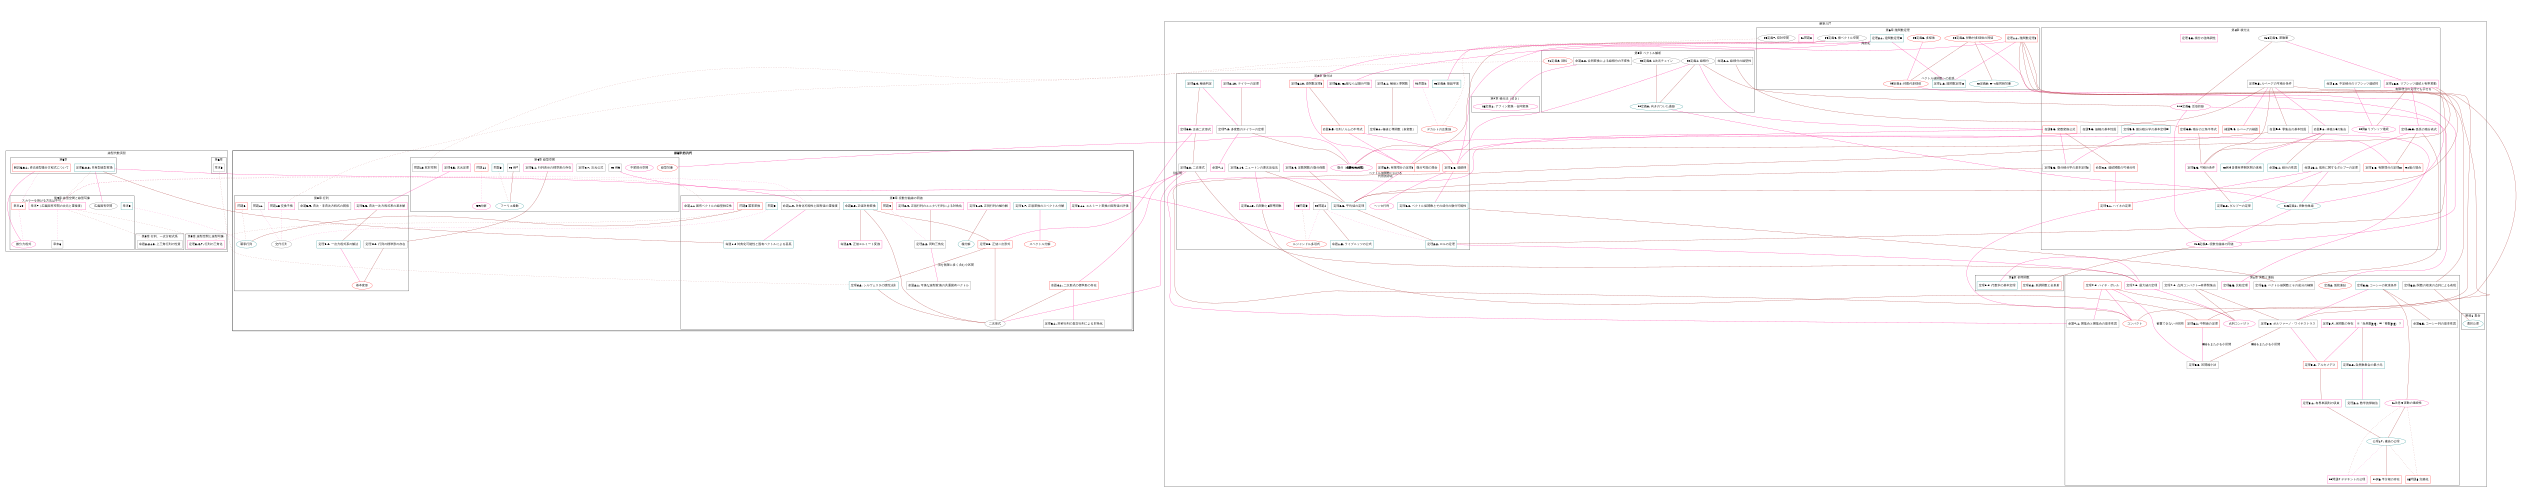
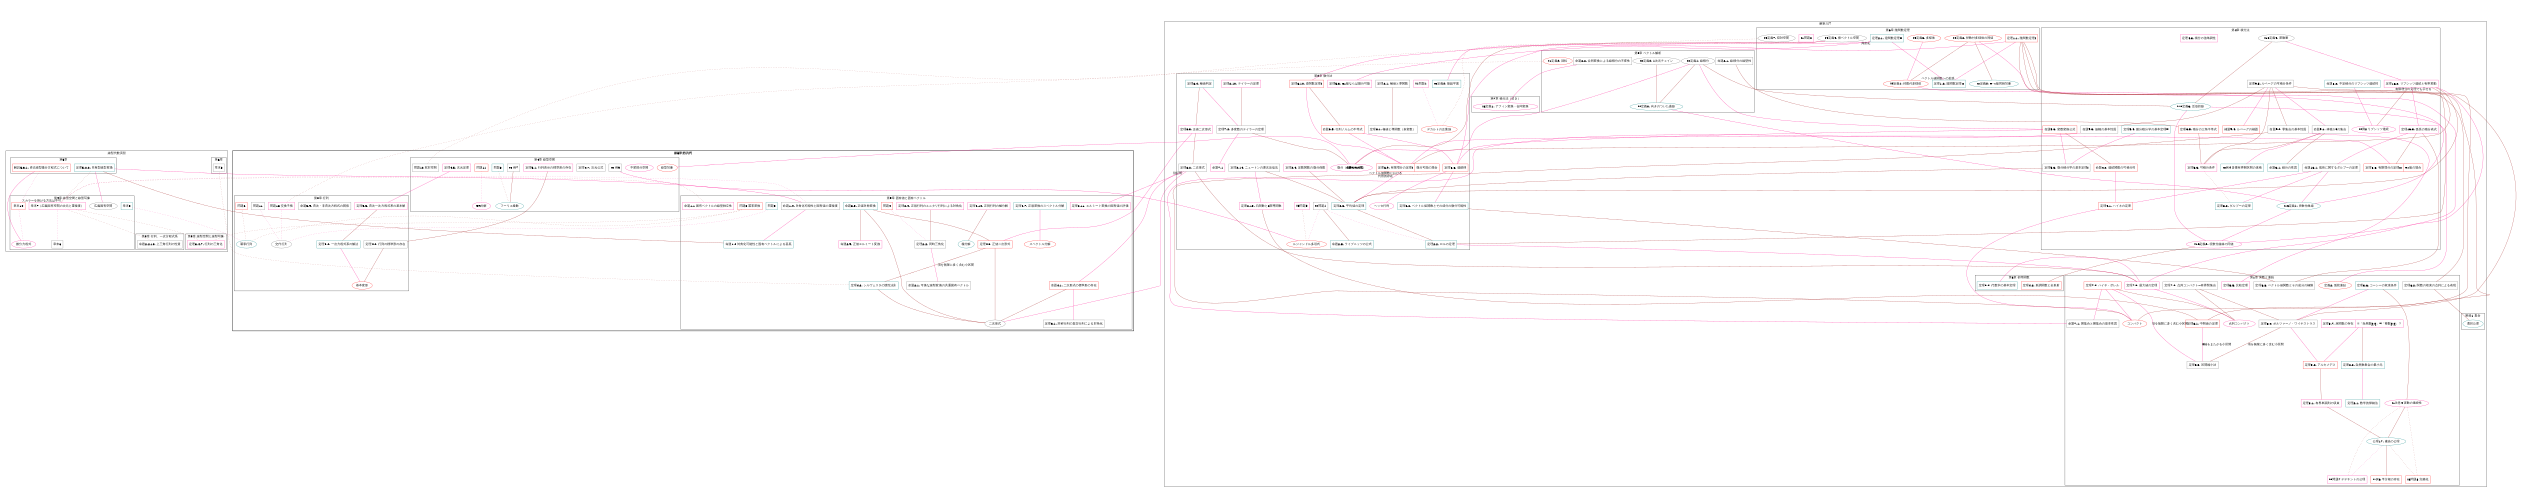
(2190, 107) -> (2190, 107)
(2217, 186) -> (2217, 186)
(906, 198) -> (906, 198)
(496, 220) -> (496, 220)
none -> (2376, 233)
(1352, 244) -> (1352, 244)
(2170, 324) -> (2170, 324)
(2435, 324) -> none
(2266, 344) -> (2266, 344)
